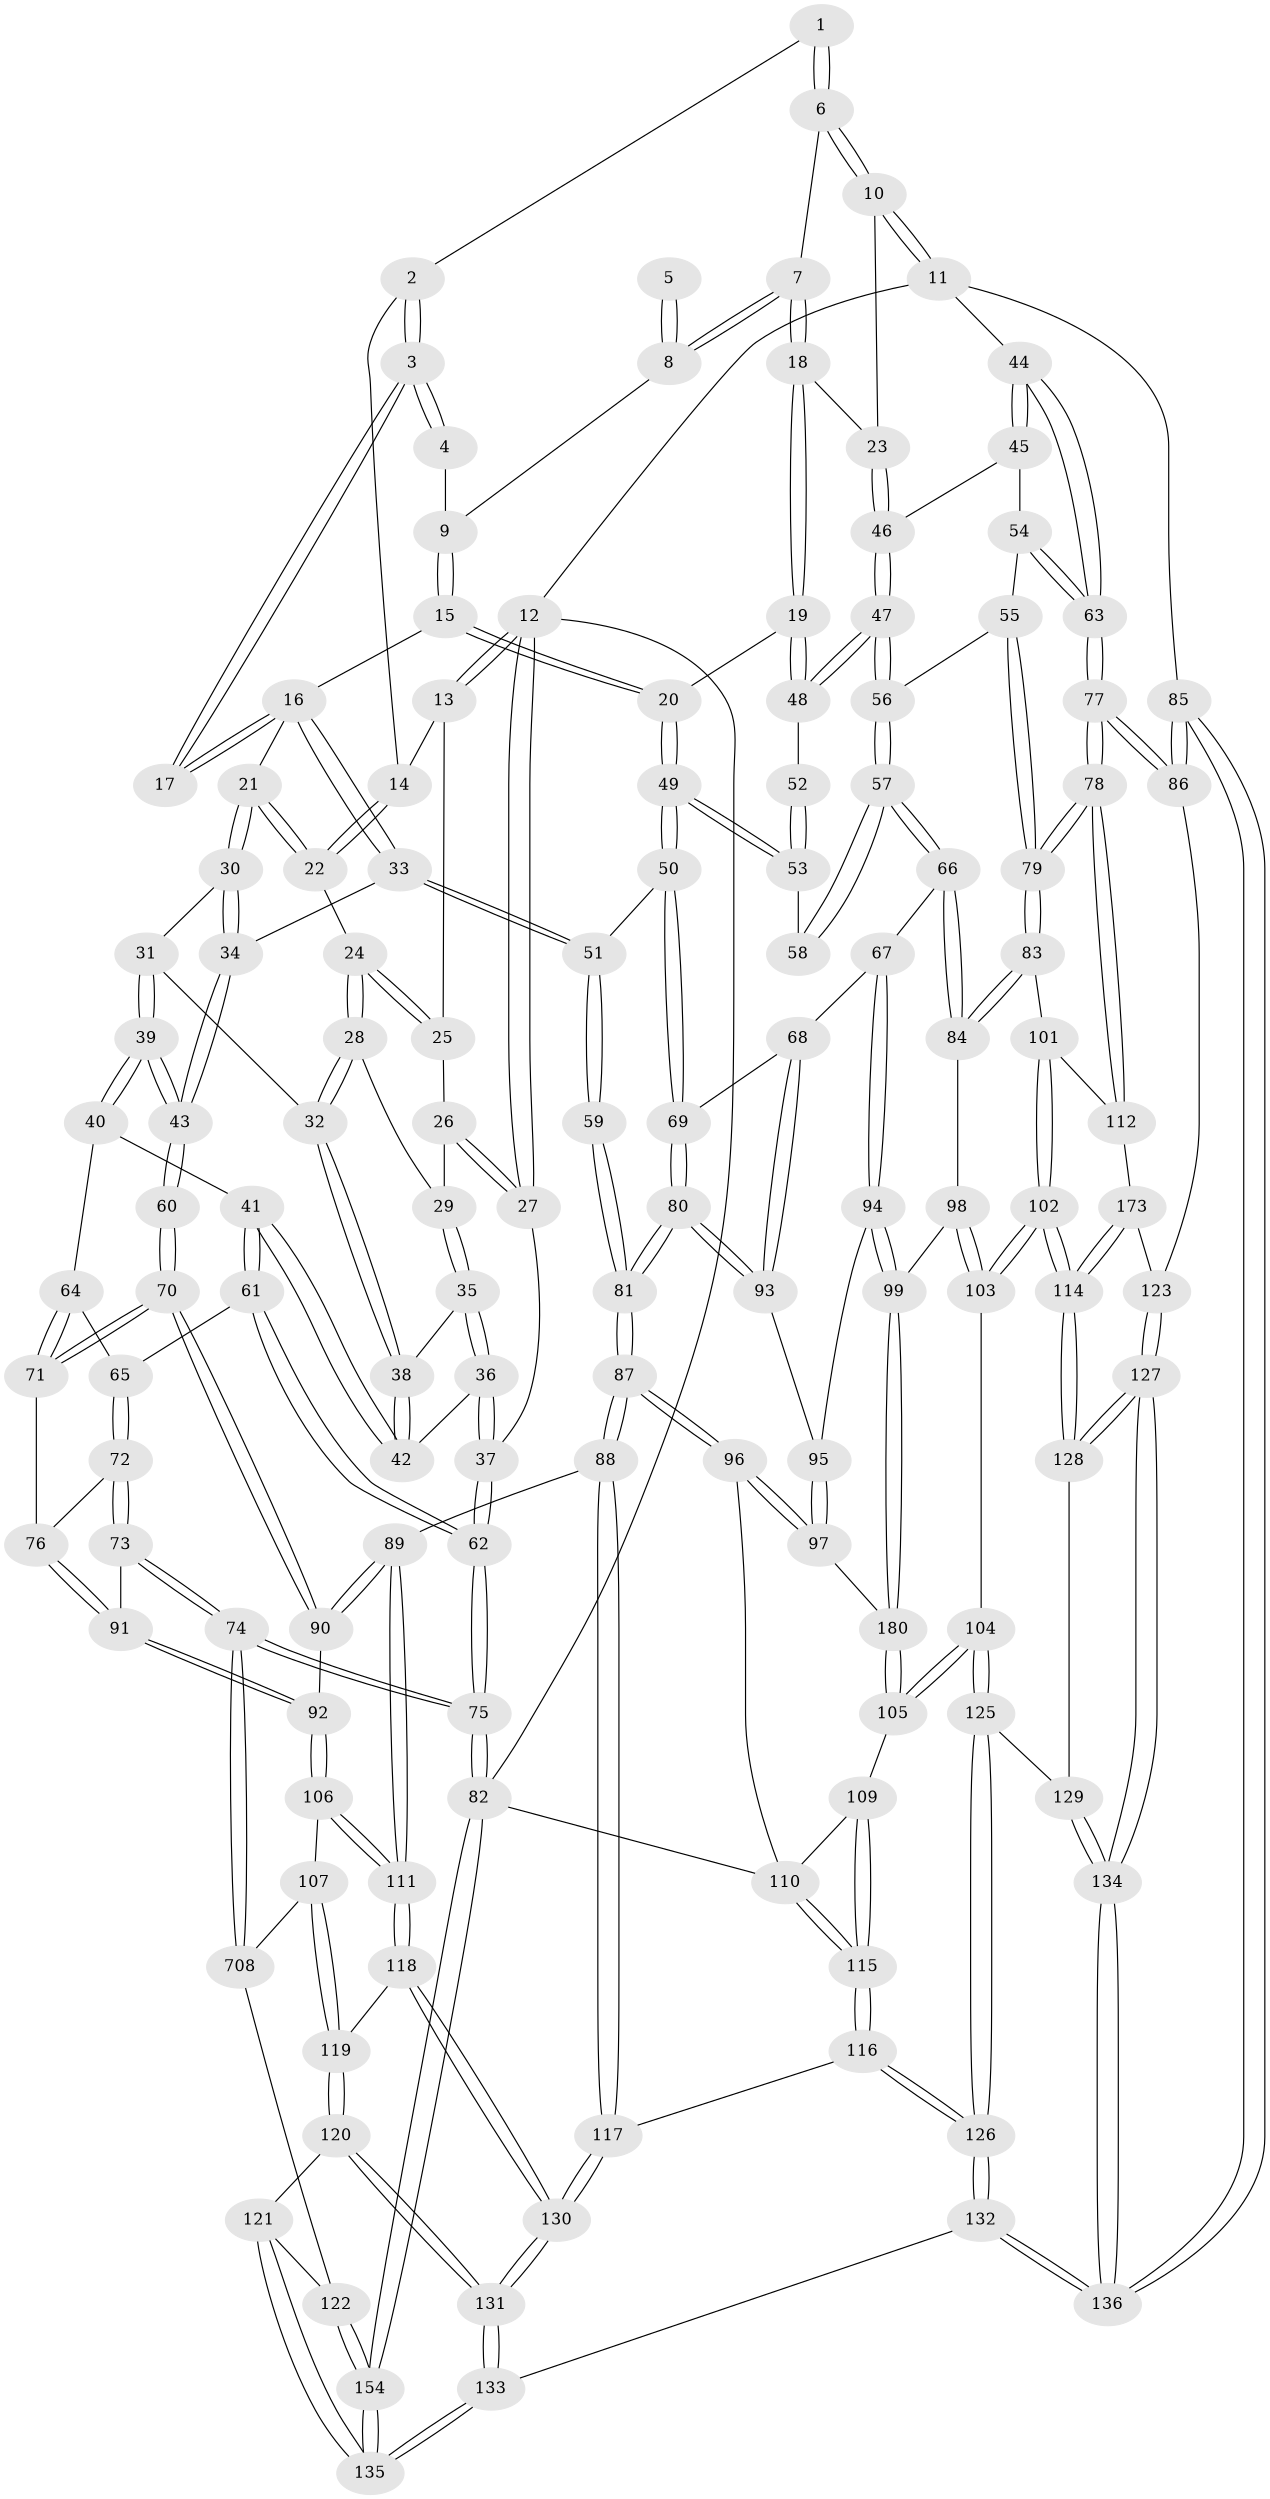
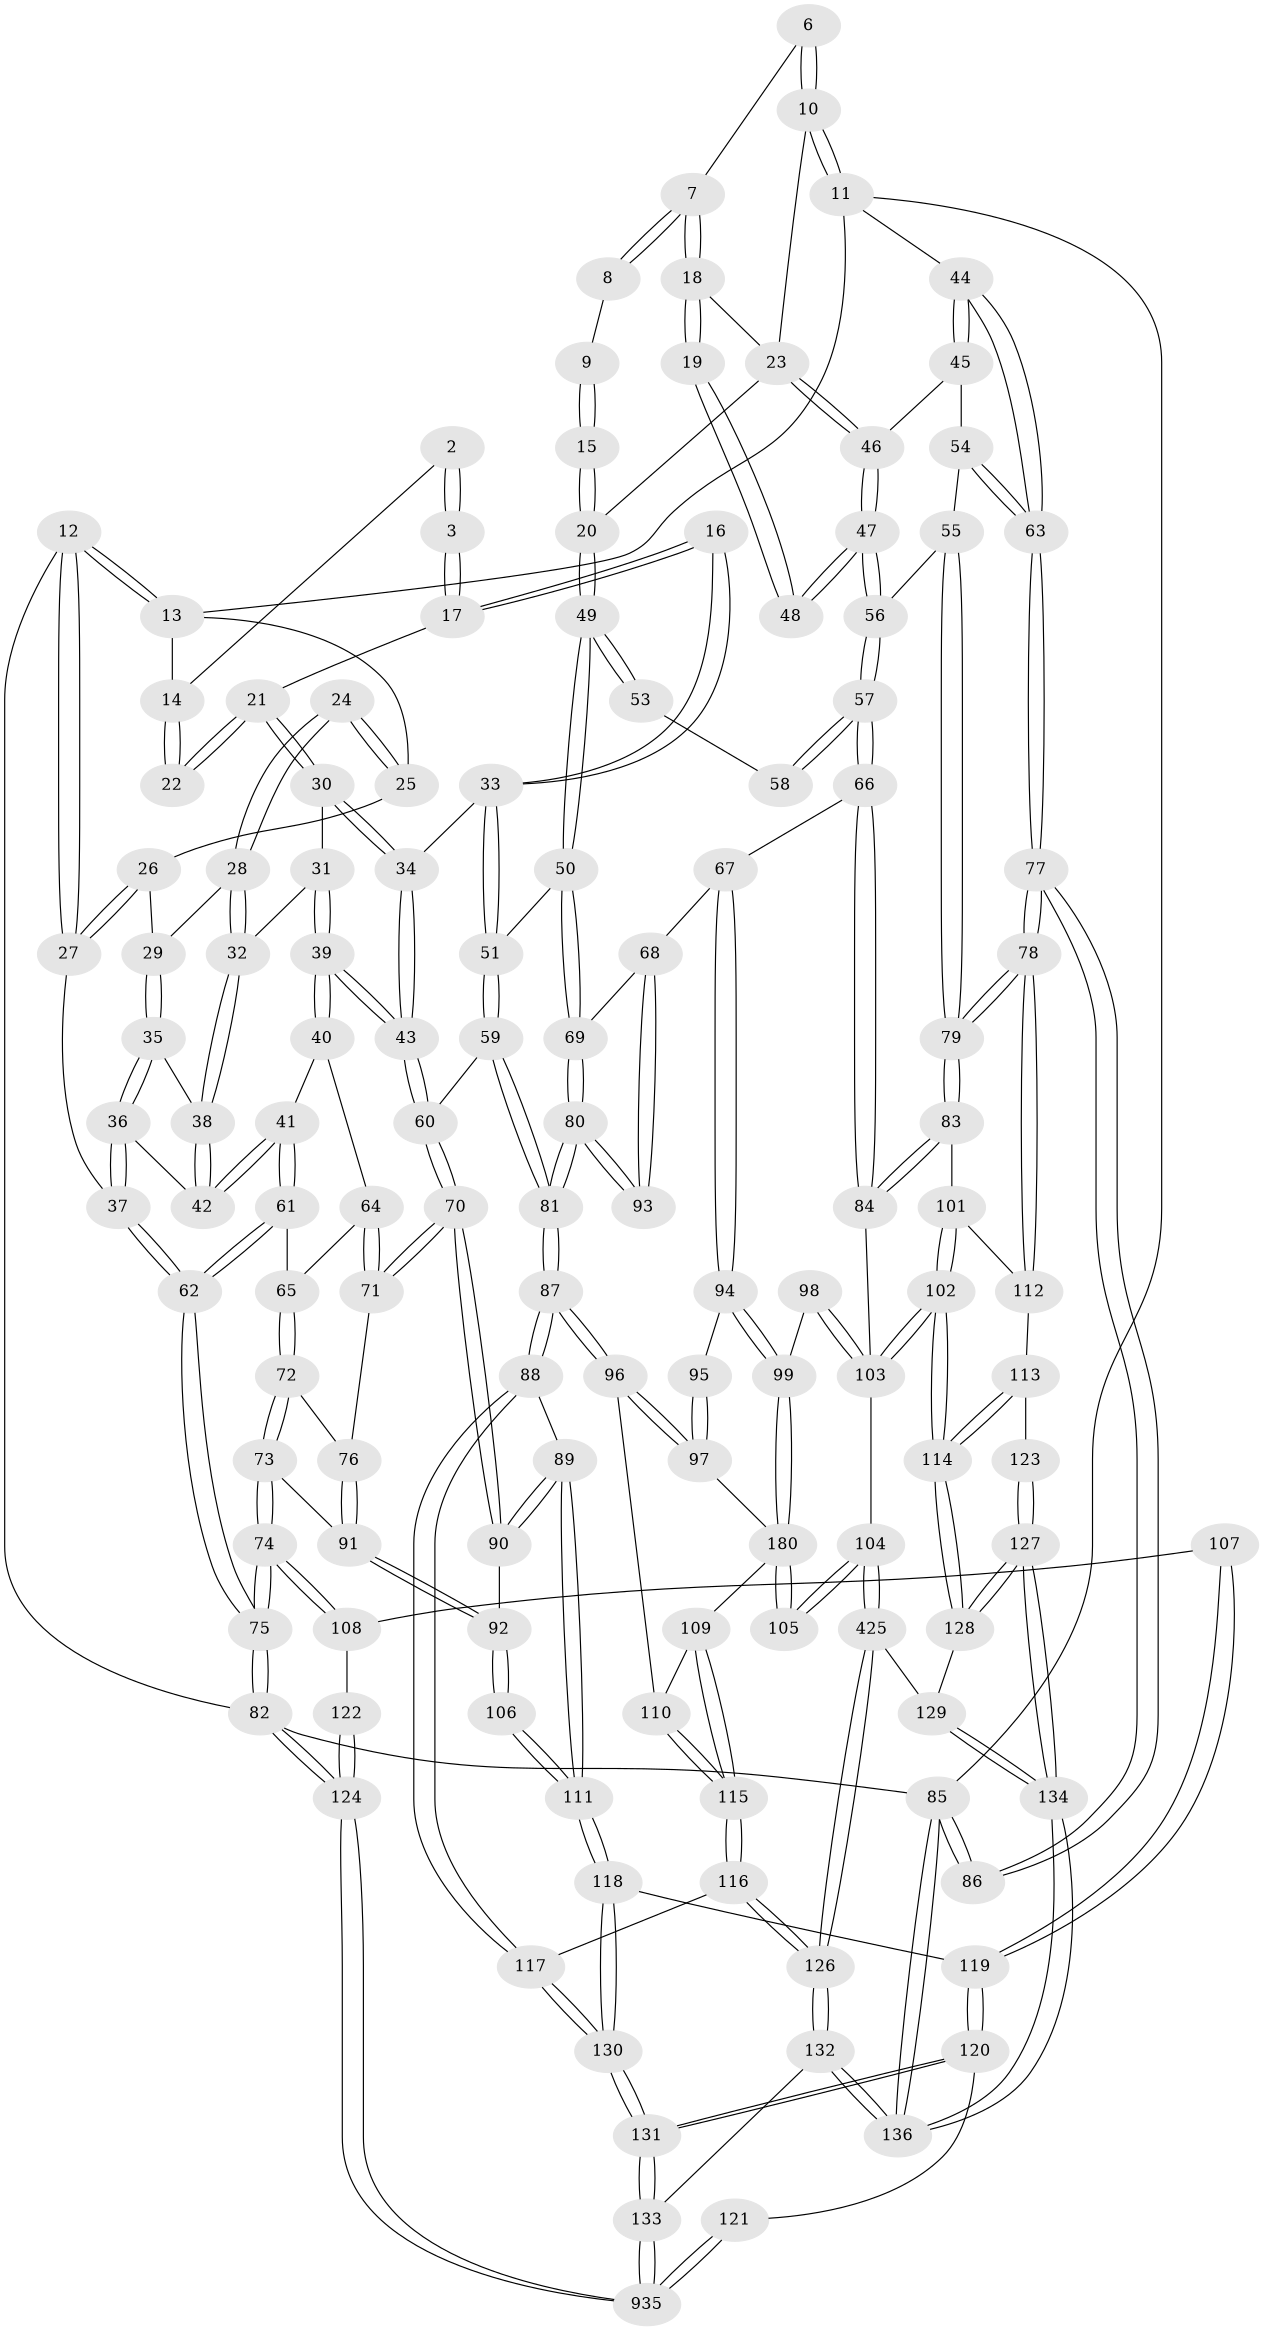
(822, 26) -> none
(669, 279) -> none
(699, 404) -> (629, 553)
(445, 448) -> none
(370, 659) -> none
(734, 659) -> (682, 448)
(272, 743) -> (347, 660)
(798, 785) -> none
(335, 912) -> none
(1199, 1041) -> none
none -> (458, 1081)
(958, 1123) -> (868, 1292)
(1132, 1207) -> (1026, 1376)
(792, 1376) -> none
(981, 1714) -> (872, 1629)
(878, 1756) -> (733, 1593)
(632, 1840) -> (594, 1769)
(316, 1841) -> none
(240, 1967) -> (347, 1629)
(298, 2262) -> none
(370, 2389) -> (347, 1798)
(370, 2473) -> (647, 2305)
